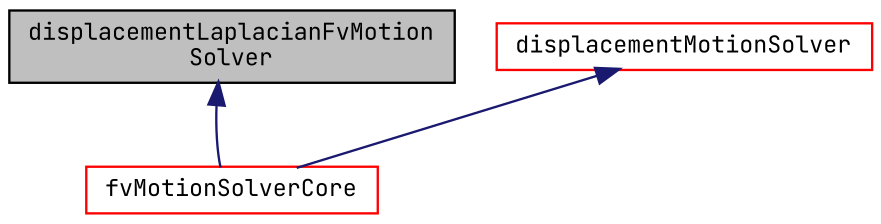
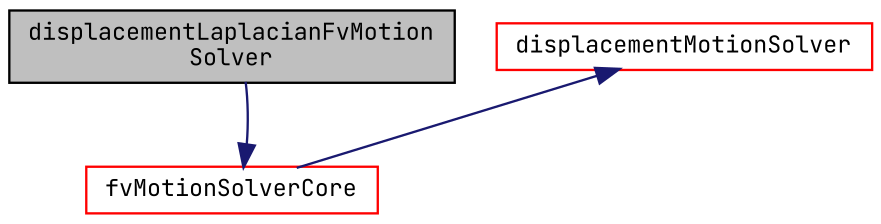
(217, 137) -> (248, 113)
